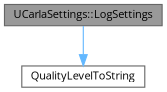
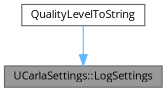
(83, 40) -> (83, 40)
